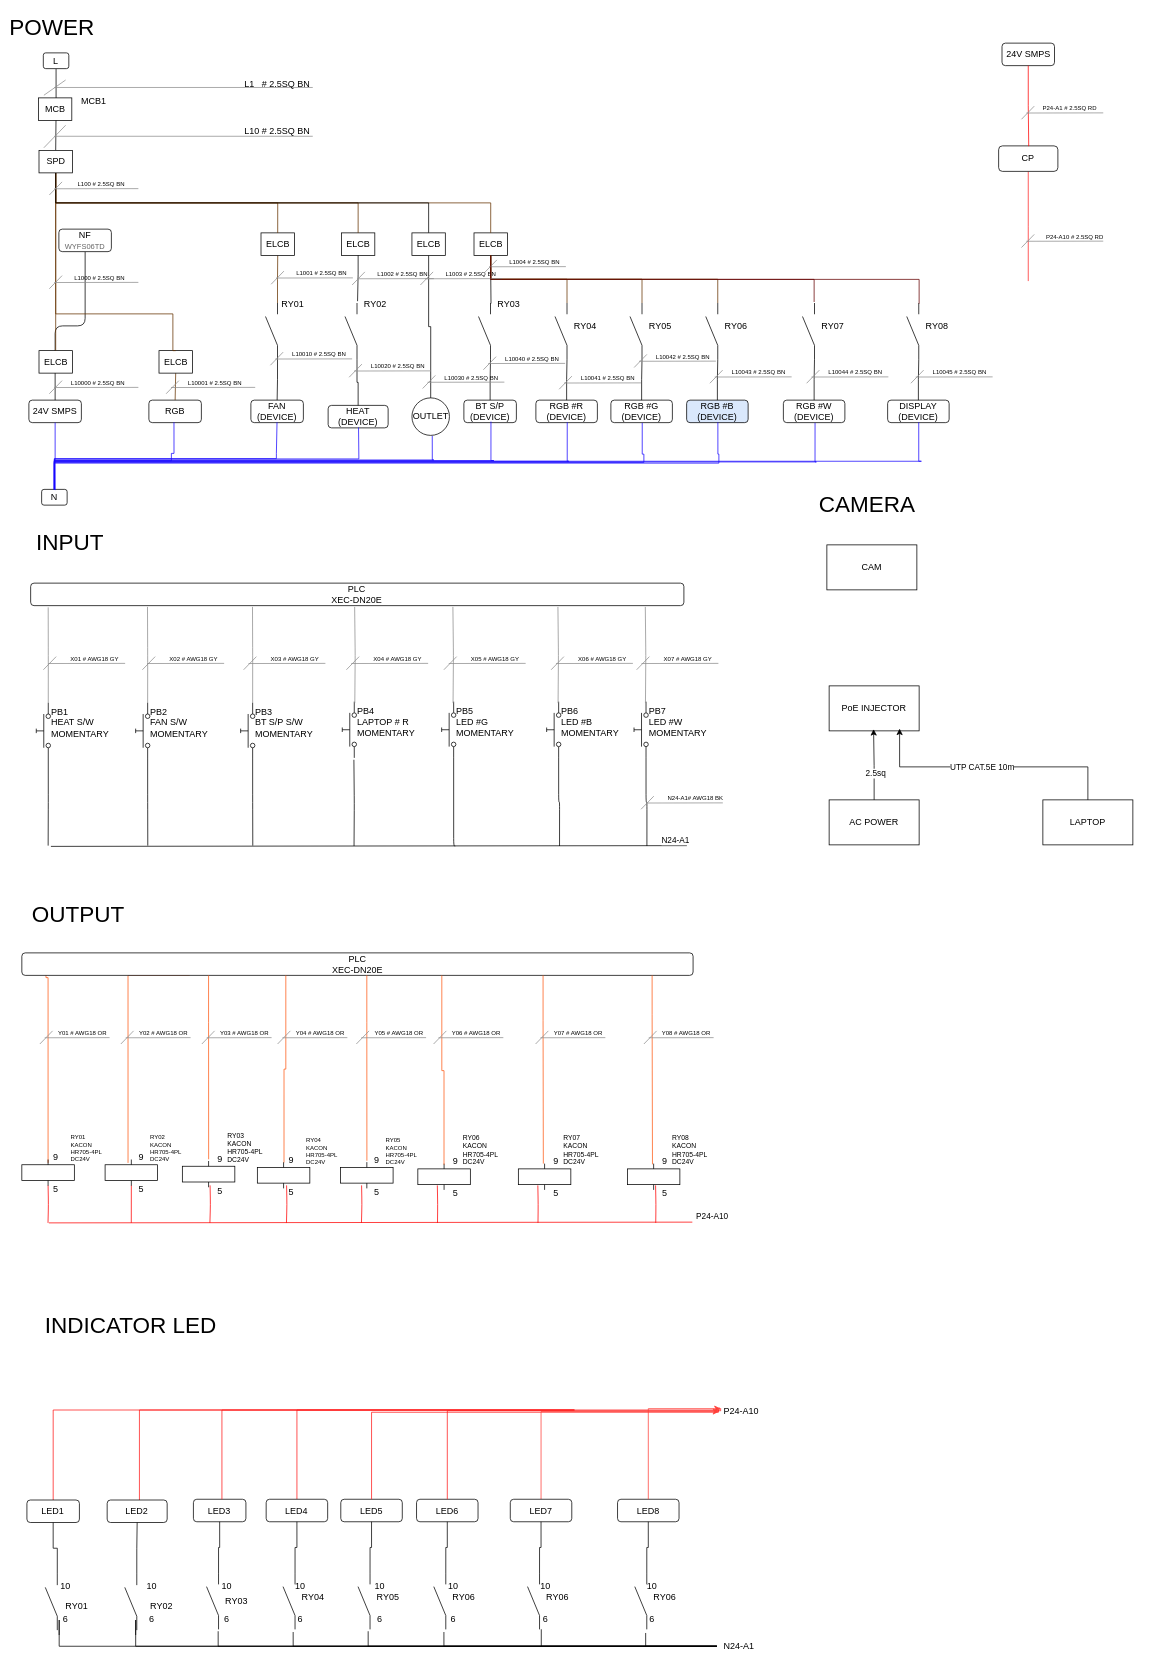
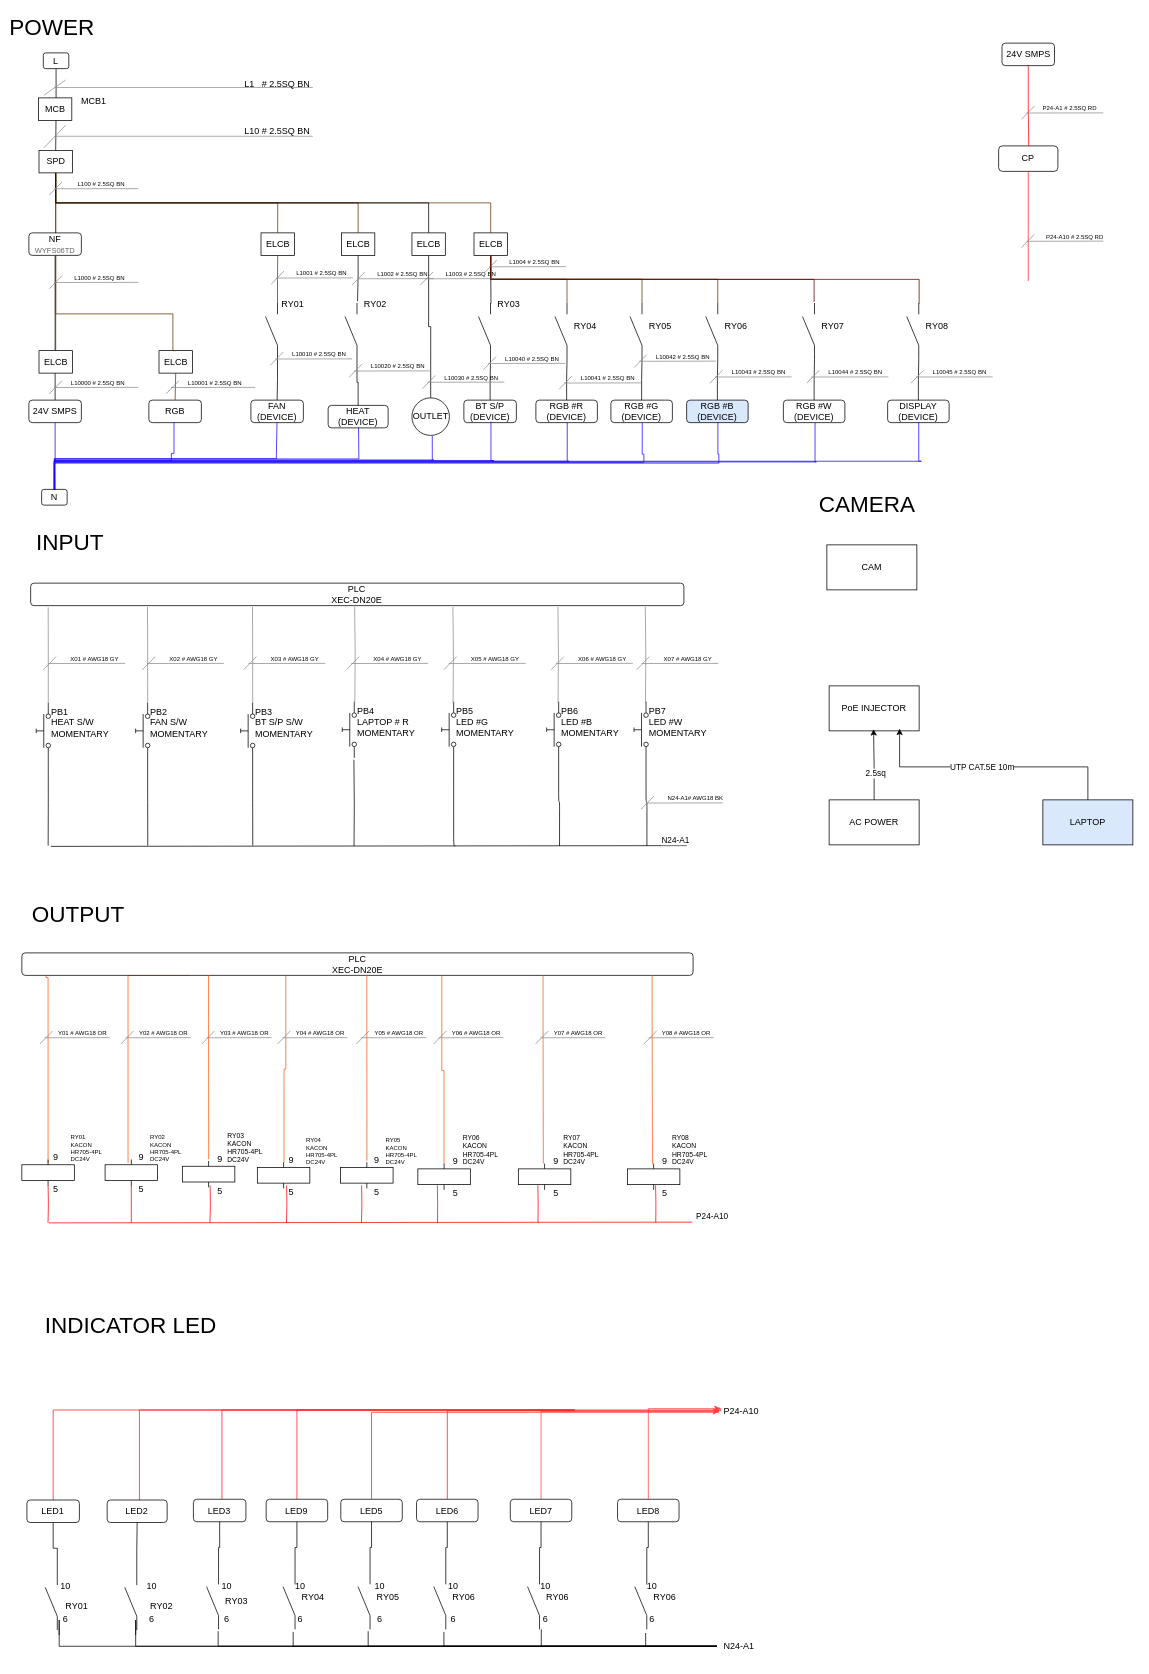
(85, 240) -> (55, 244)
(1088, 822) -> (1088, 822)
(297, 1511) -> (297, 1511)
